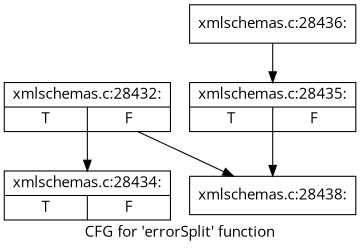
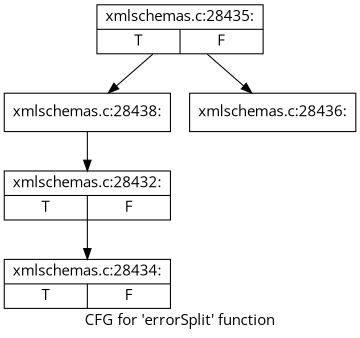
(273, 58) -> (226, 70)
(181, 152) -> (87, 146)
